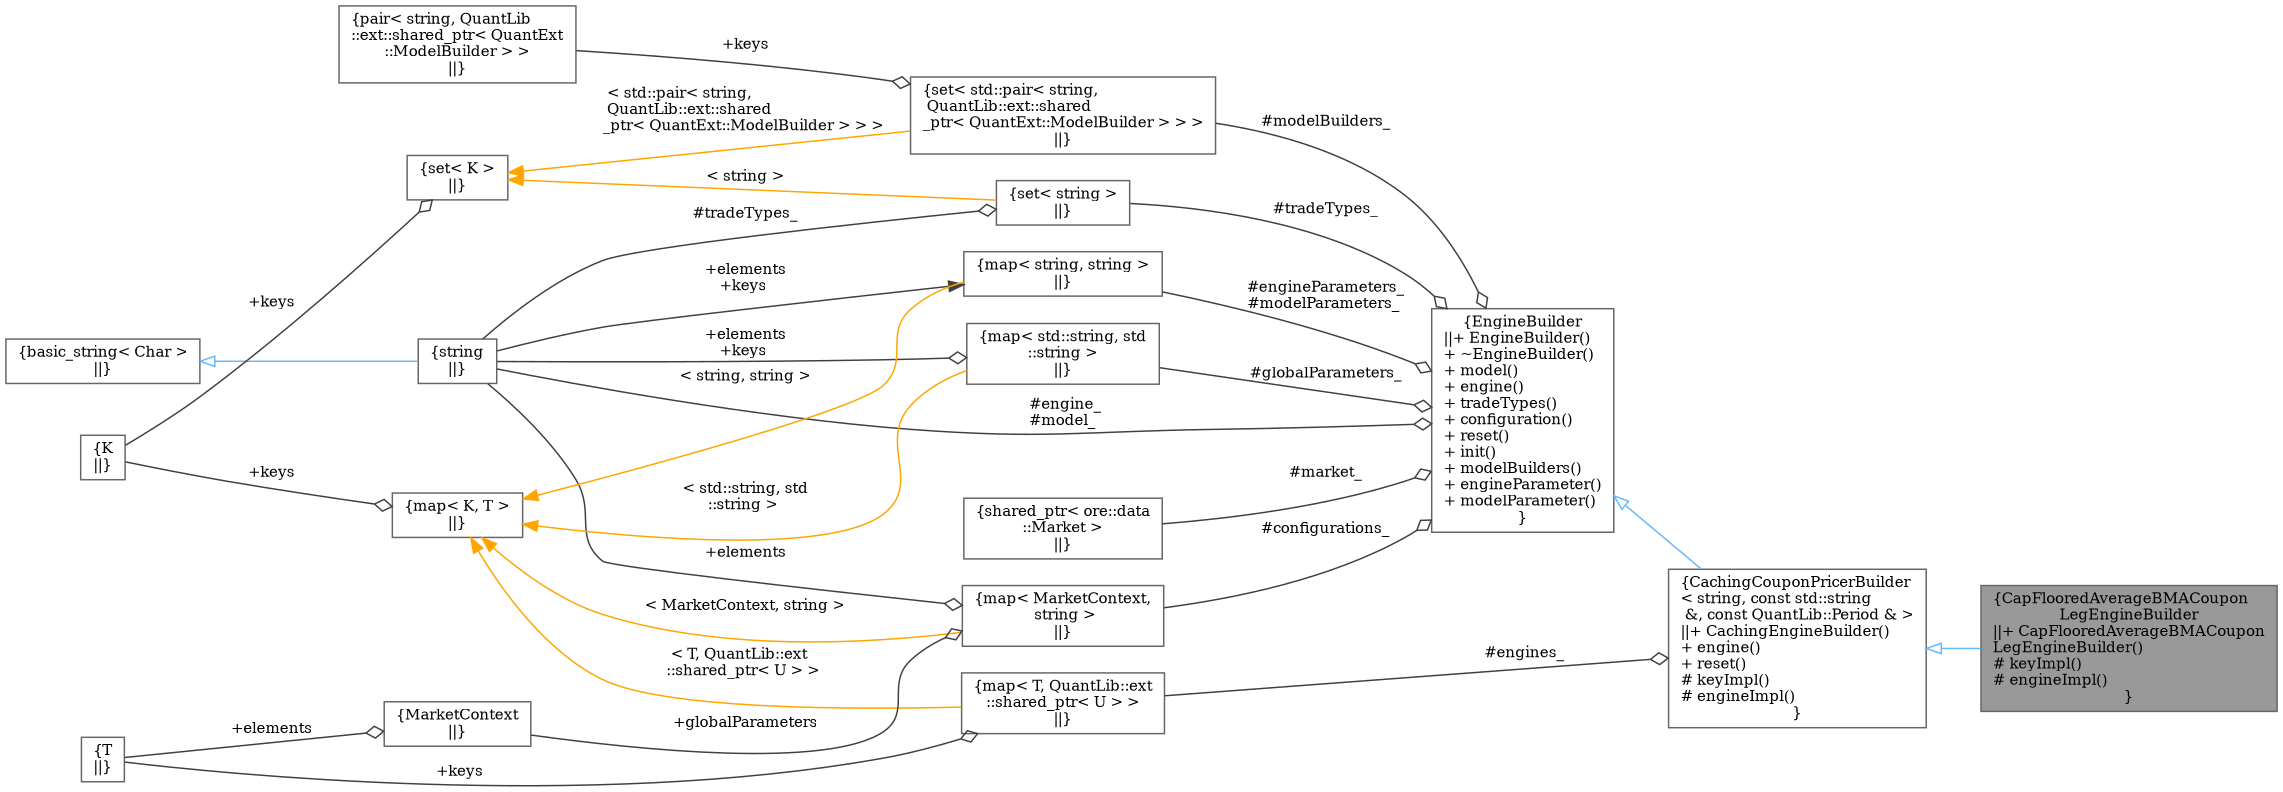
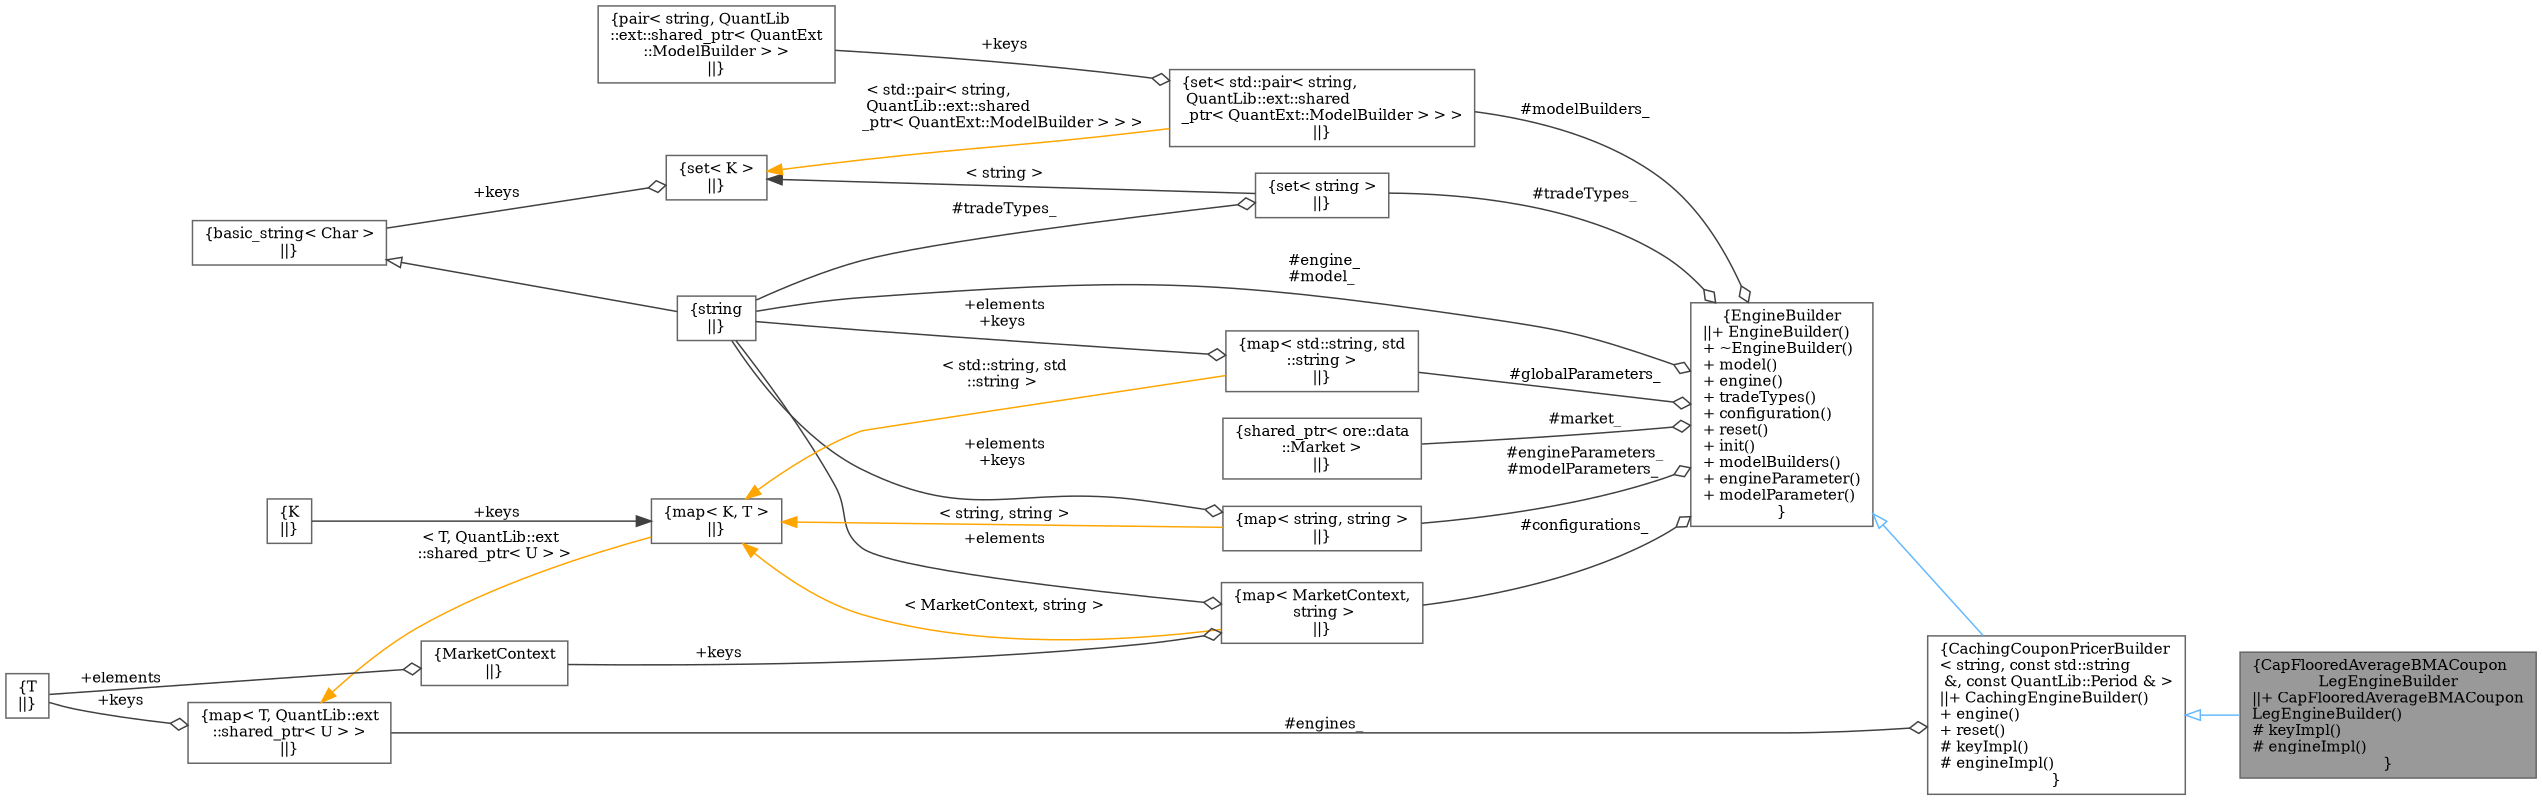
(760, 190) -> (1019, 187)
(722, 312) -> (939, 496)
(278, 336) -> (517, 208)
(317, 361) -> (539, 287)
(249, 485) -> (474, 521)
(690, 699) -> (482, 596)
(743, 723) -> (717, 654)
